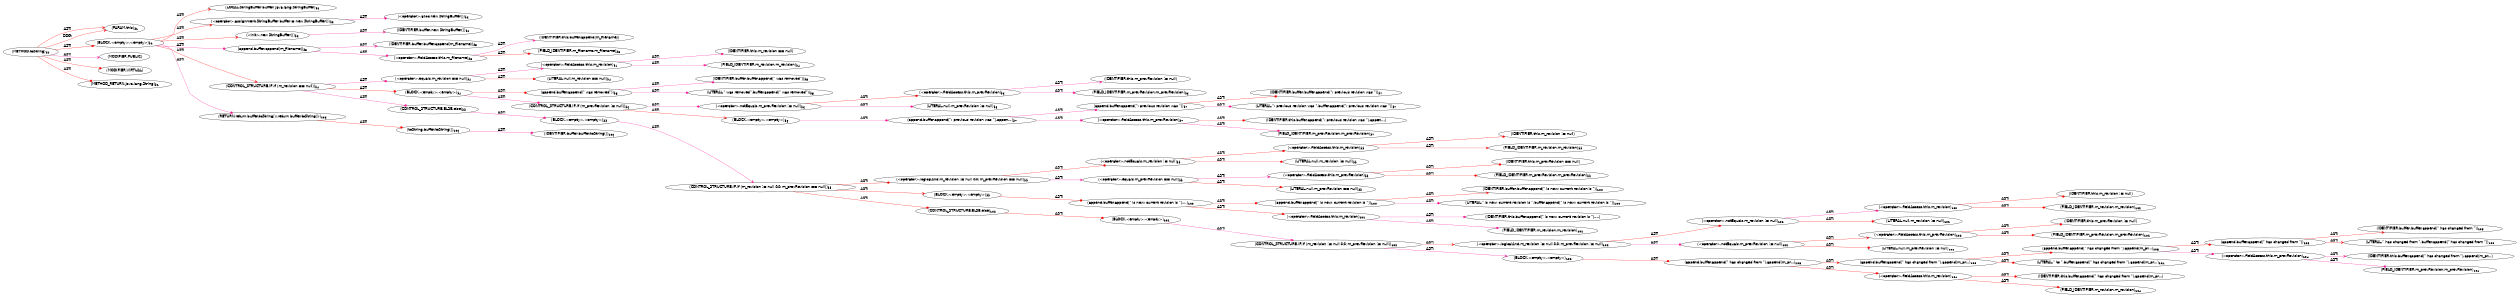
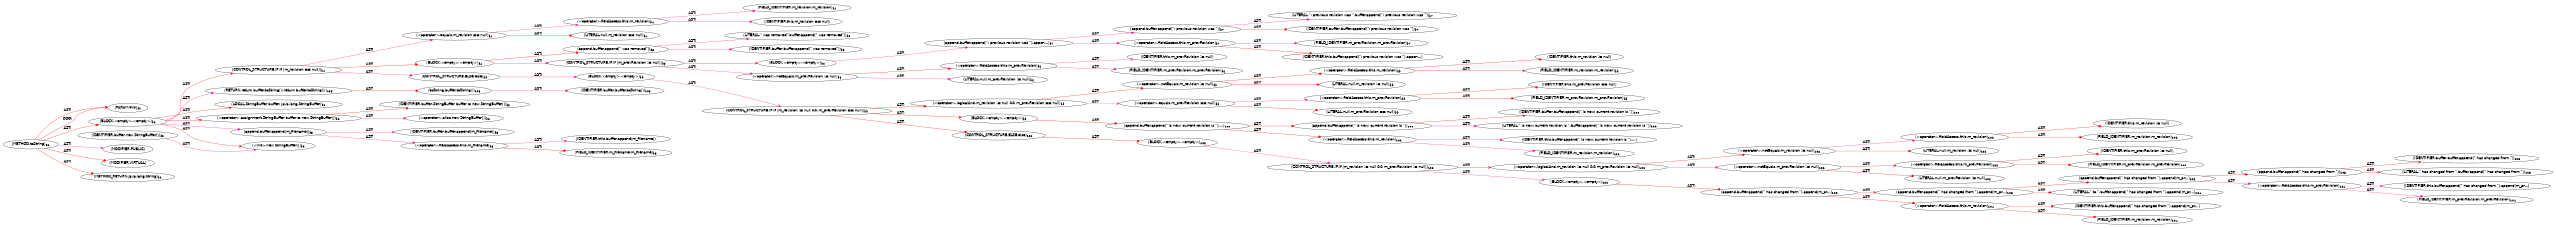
(346, 33) -> (208, 151)
none -> (454, 105)
